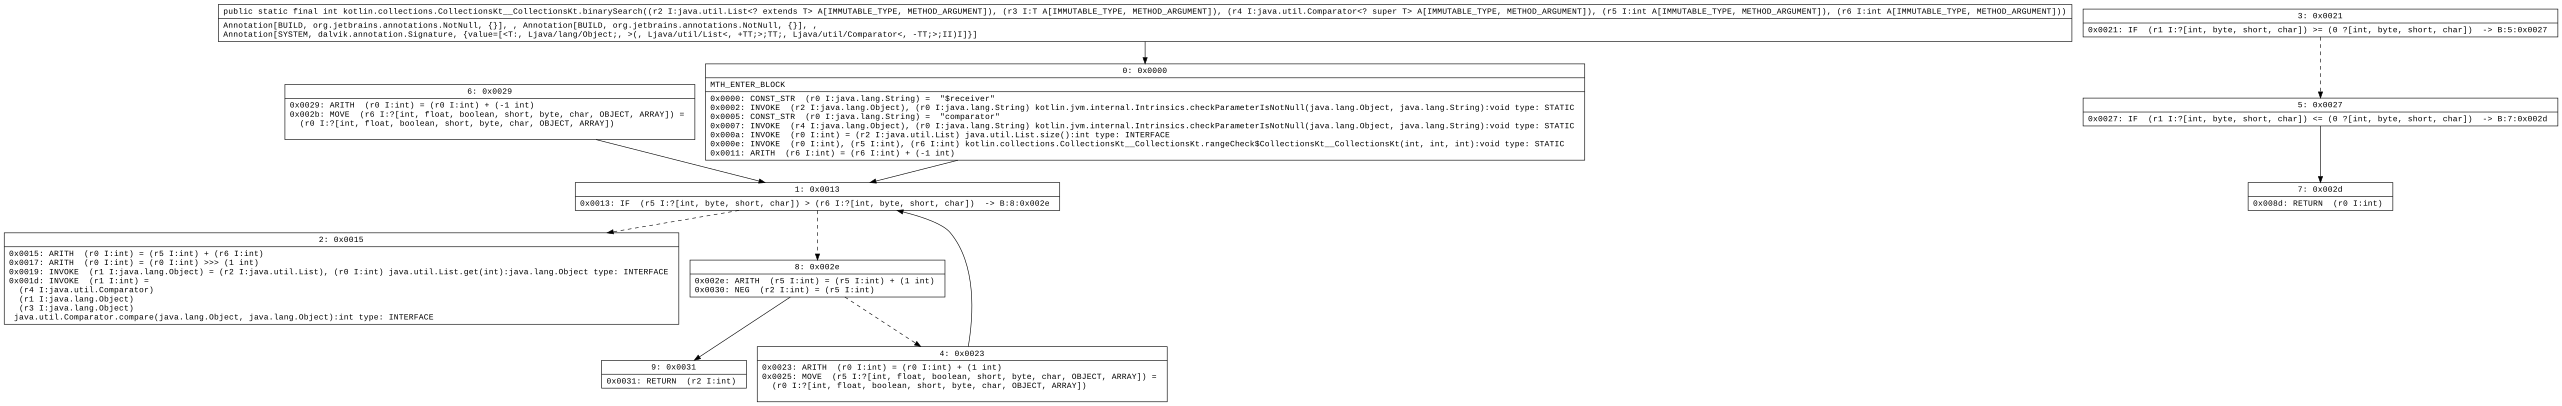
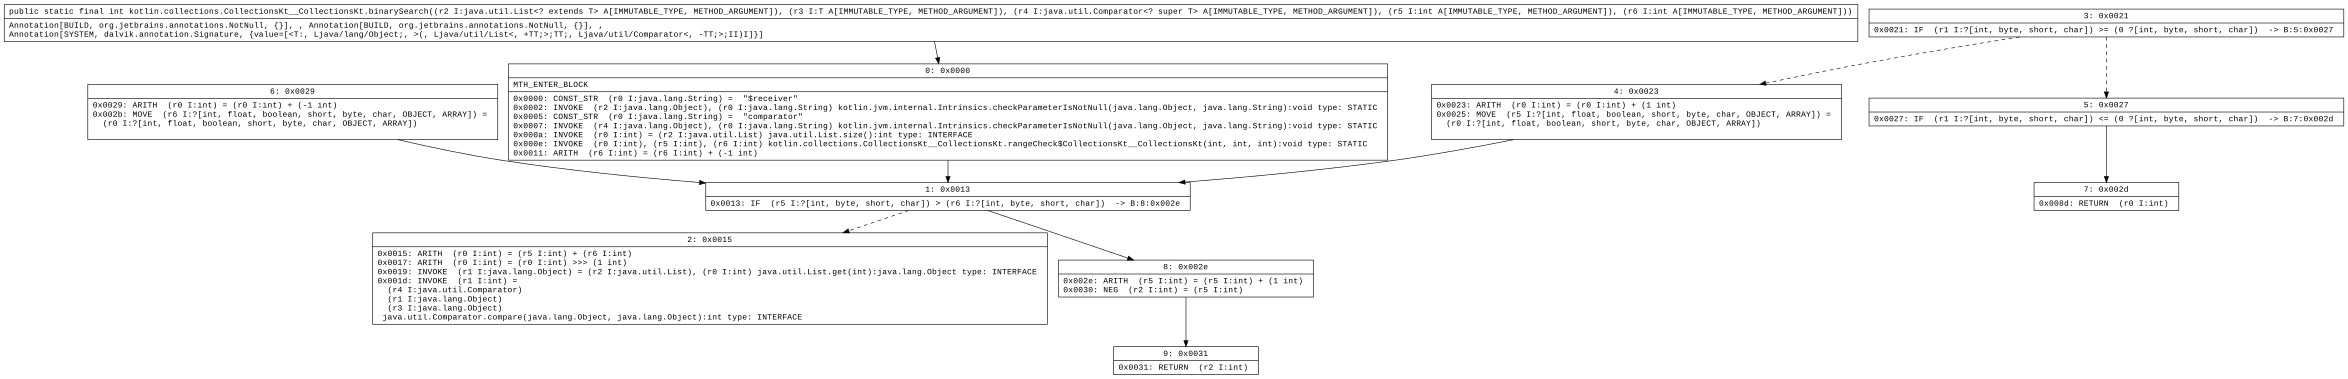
(818, 232) -> (1058, 234)
(880, 320) -> (1892, 58)
